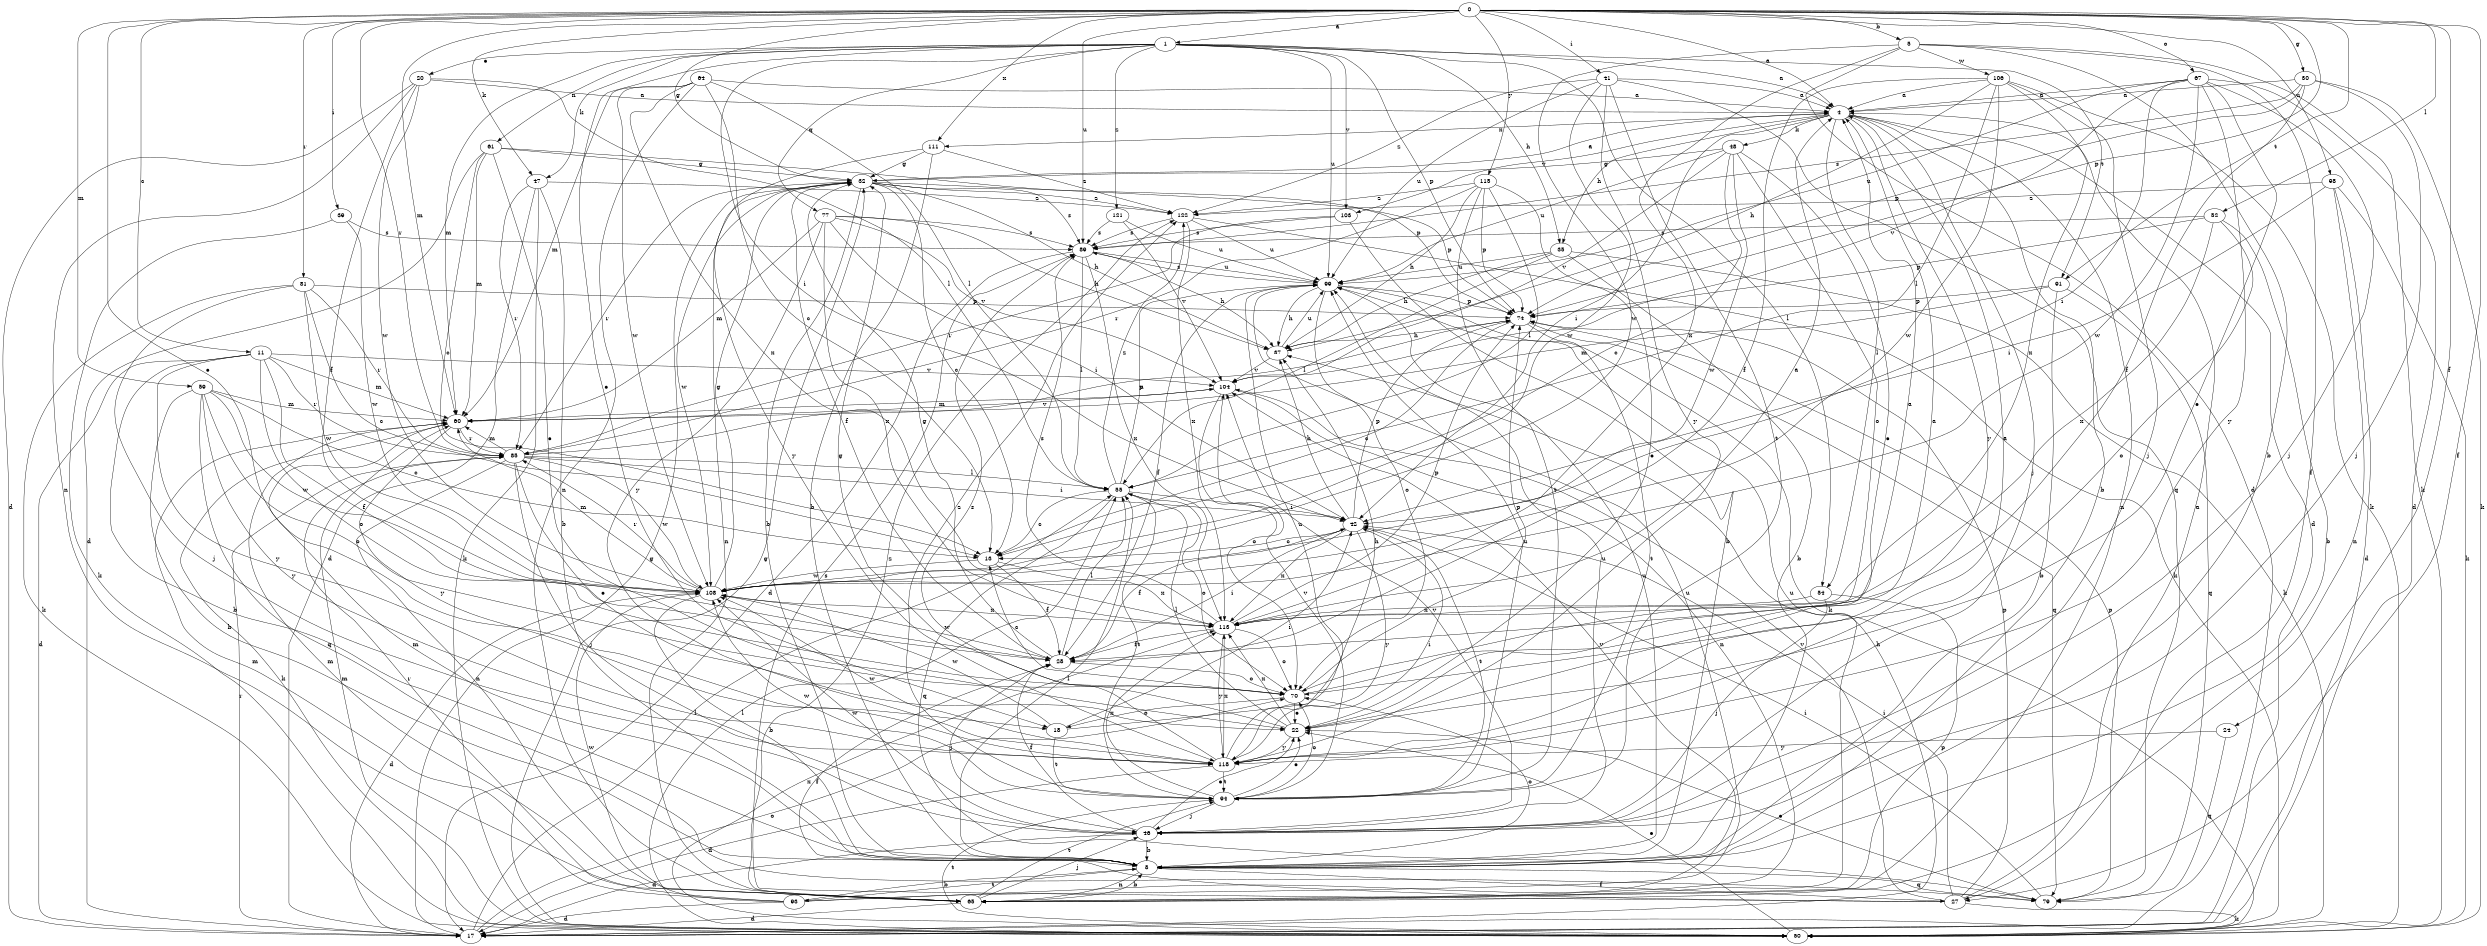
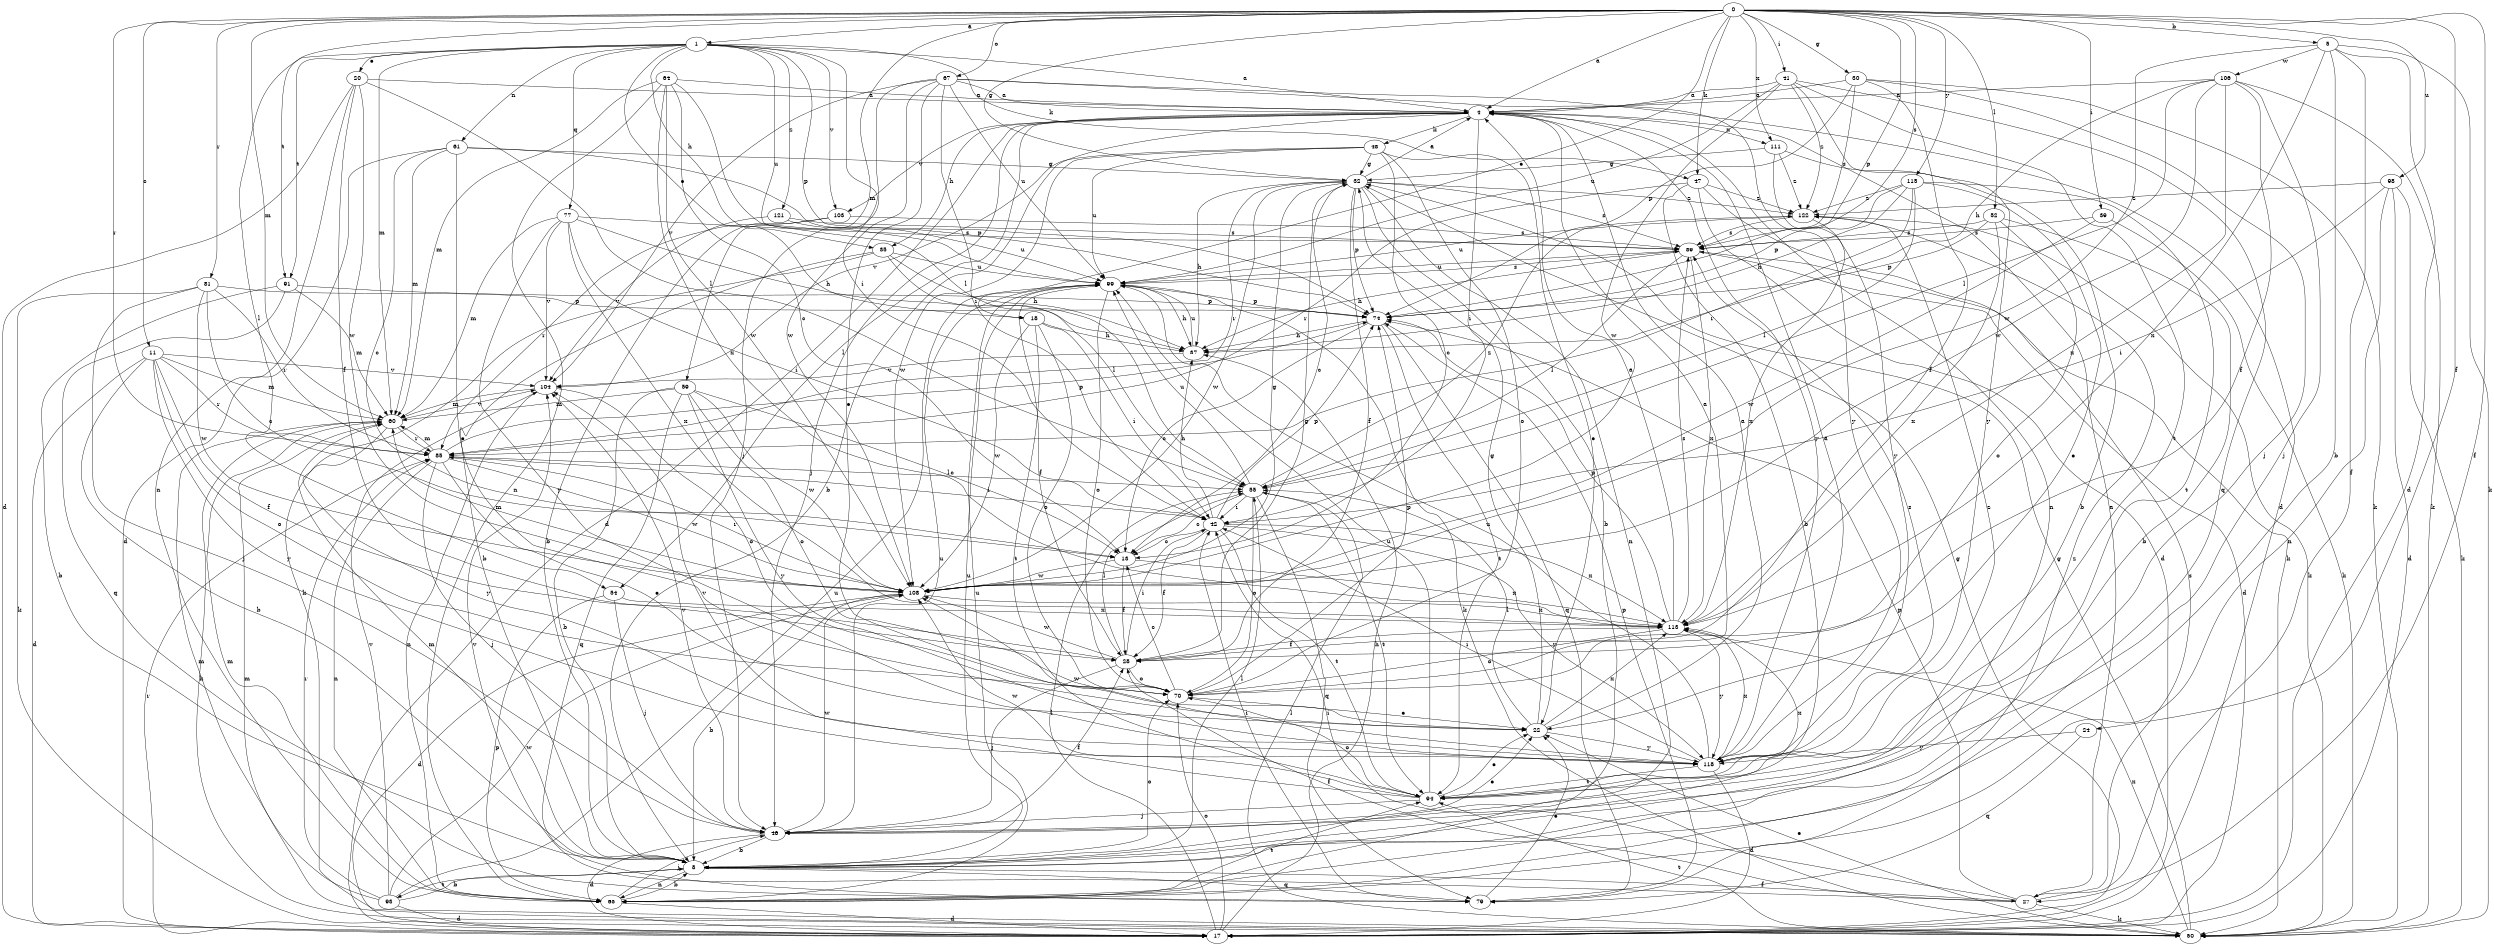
(1085, 130) -> (1915, 130)
(1176, 707) -> (1031, 532)
